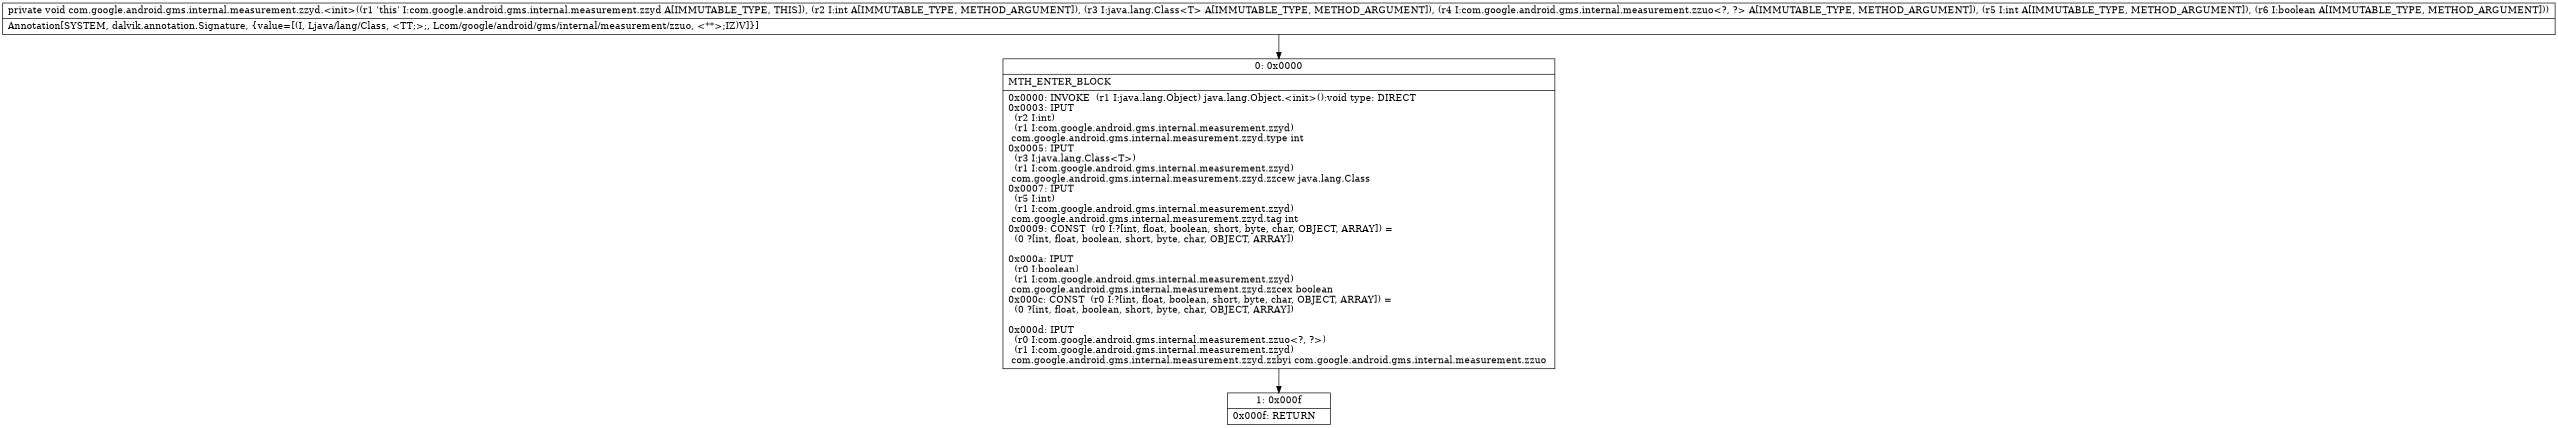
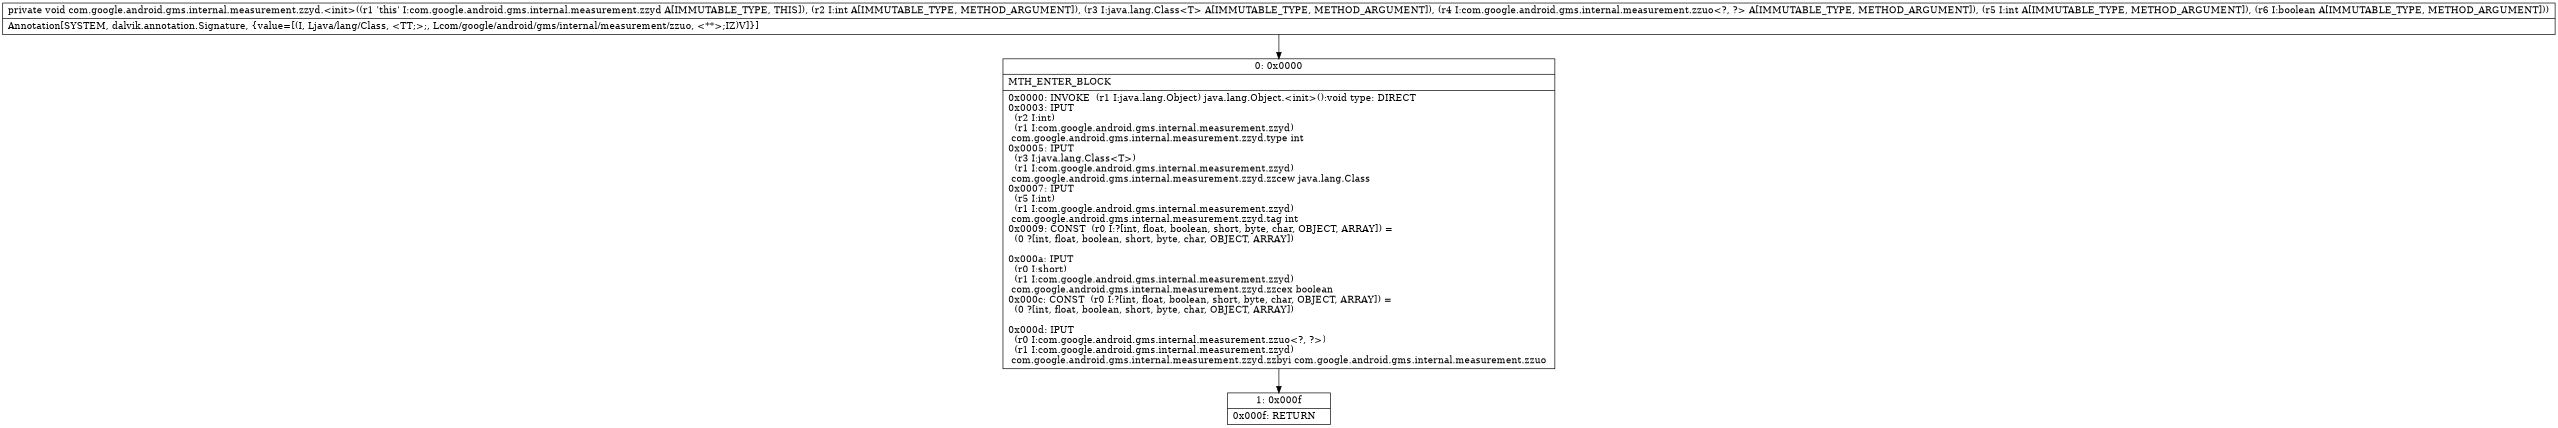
(1044, 270) -> (1038, 270)
